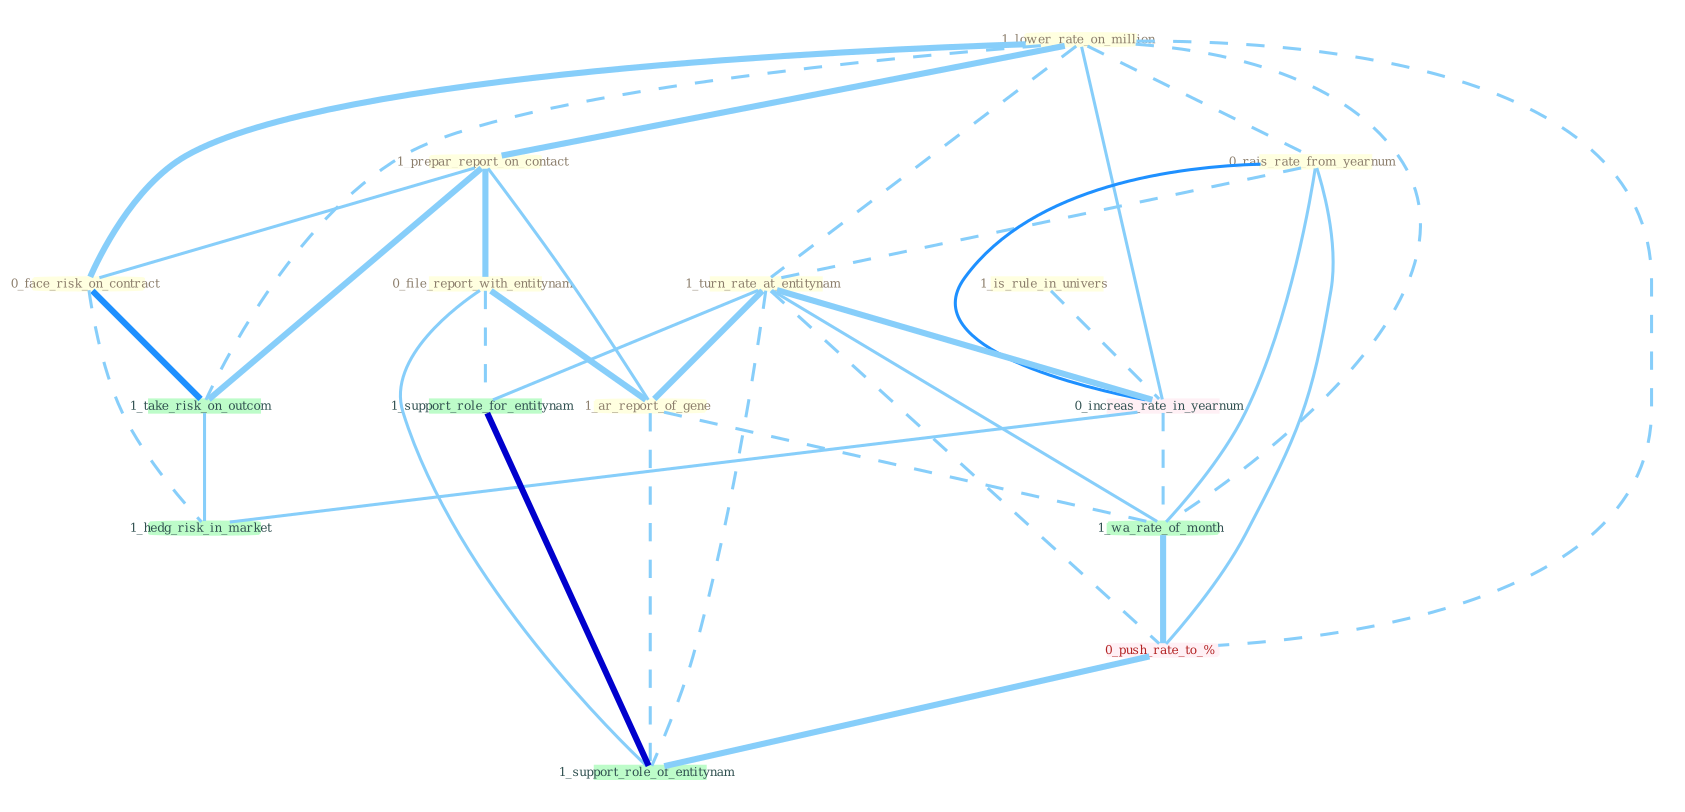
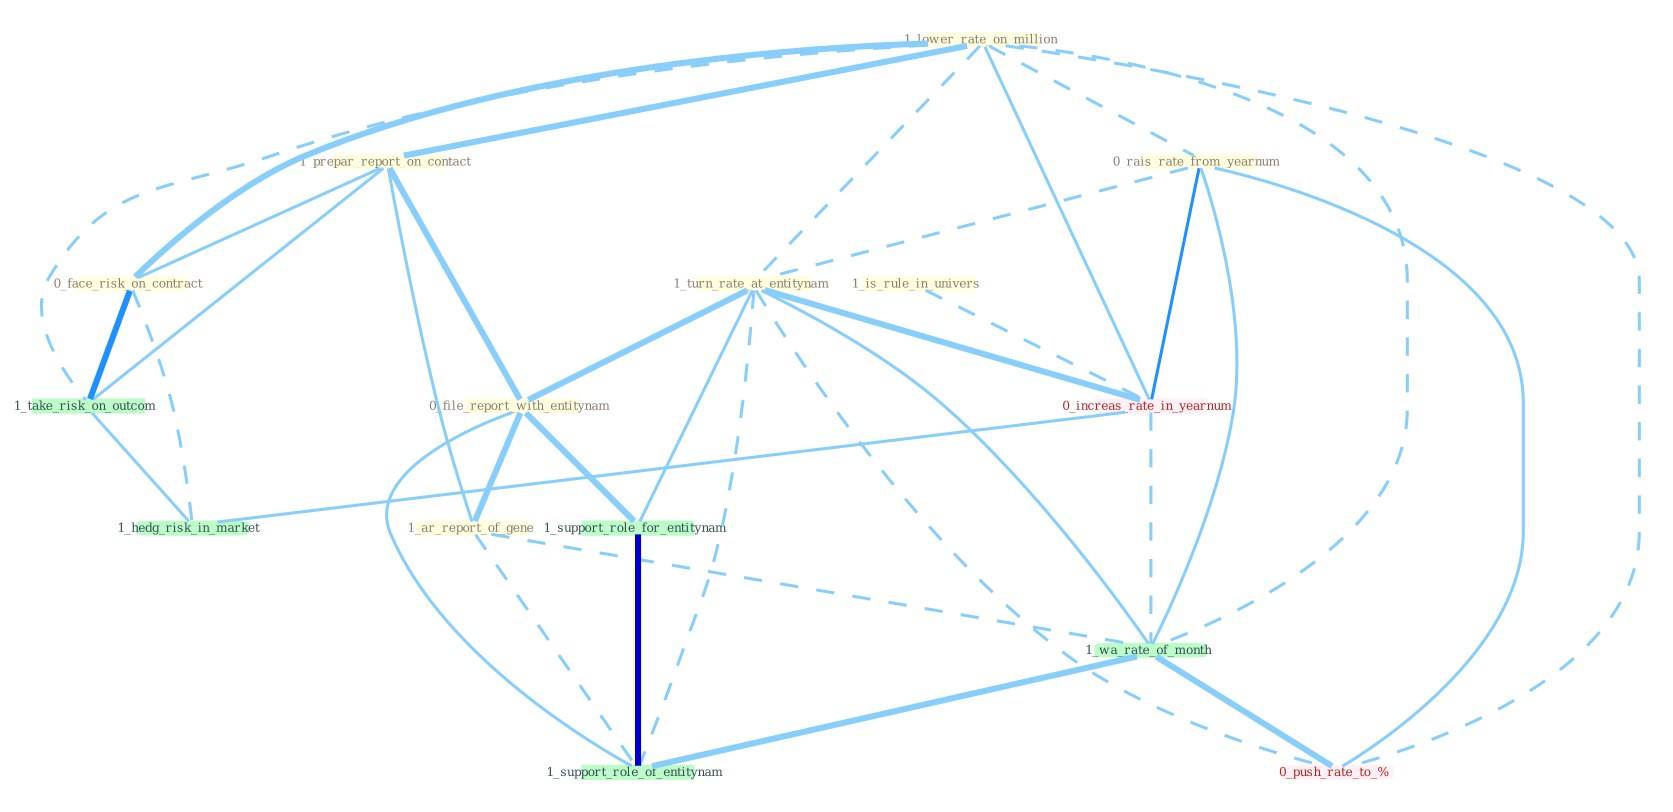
(345, 284) -> (238, 284)
(485, 345) -> (572, 459)
(708, 345) -> (638, 345)
(1163, 406) -> (1151, 406)
(907, 711) -> (895, 711)
